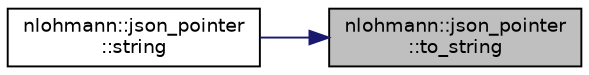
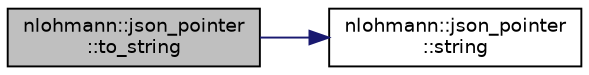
(285, 38) -> (285, 38)
